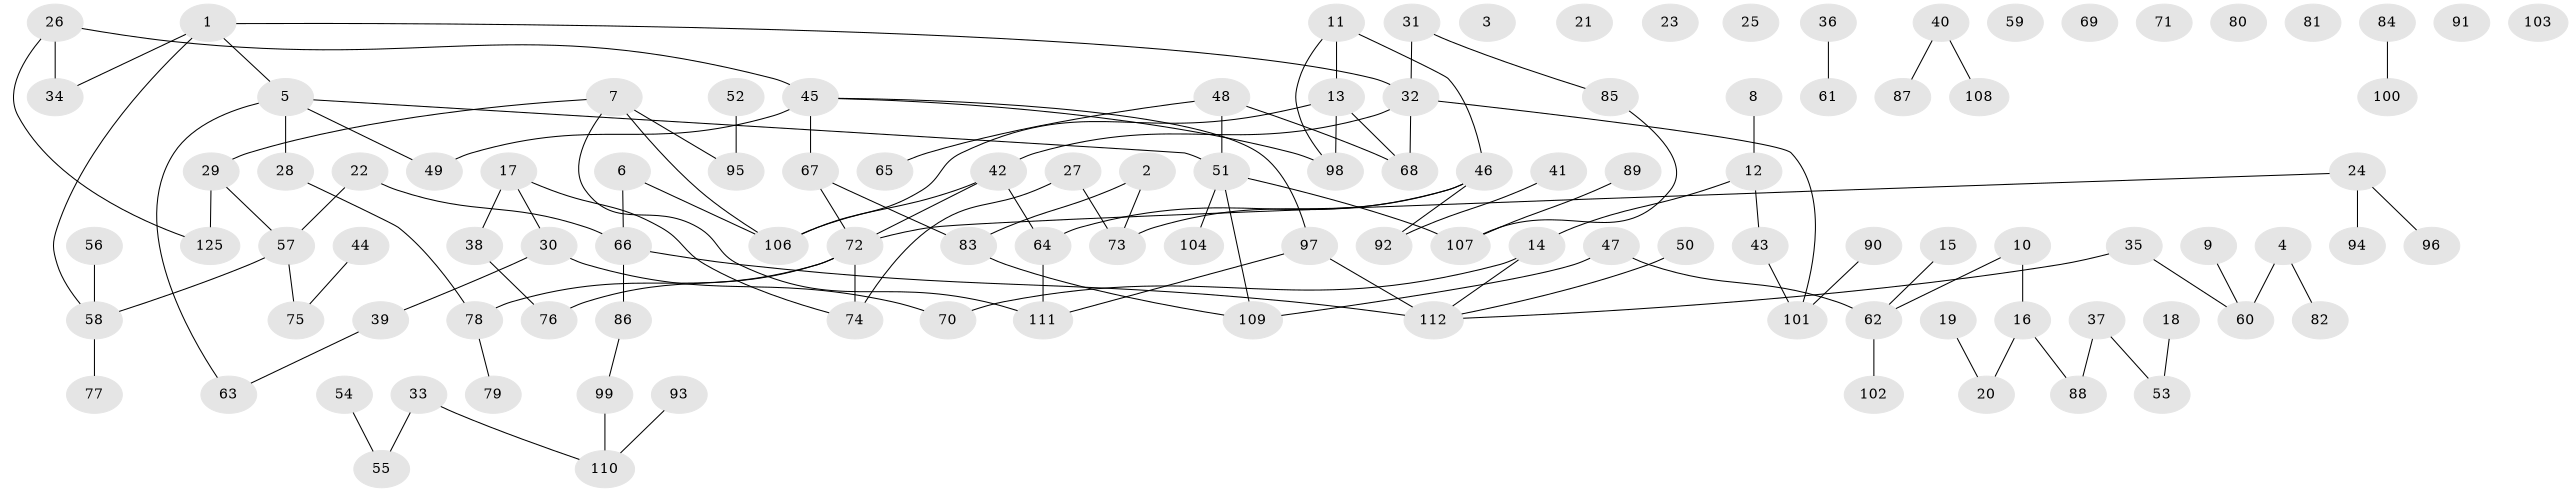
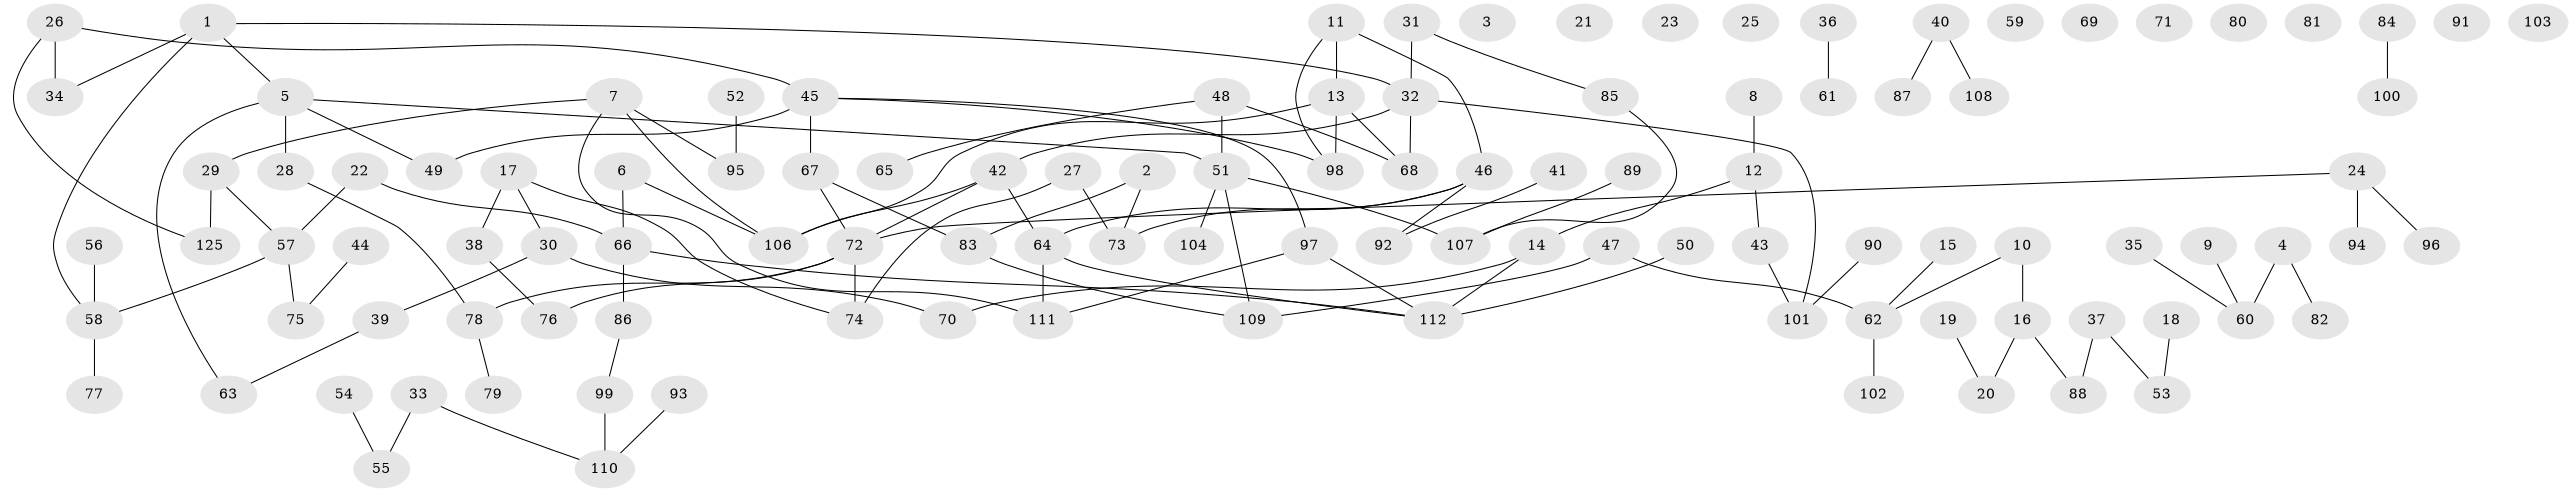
(1771, 299) -> (1148, 279)
